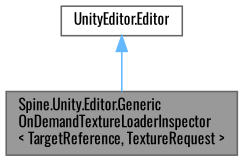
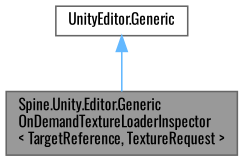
(122, 21) -> (122, 21)
